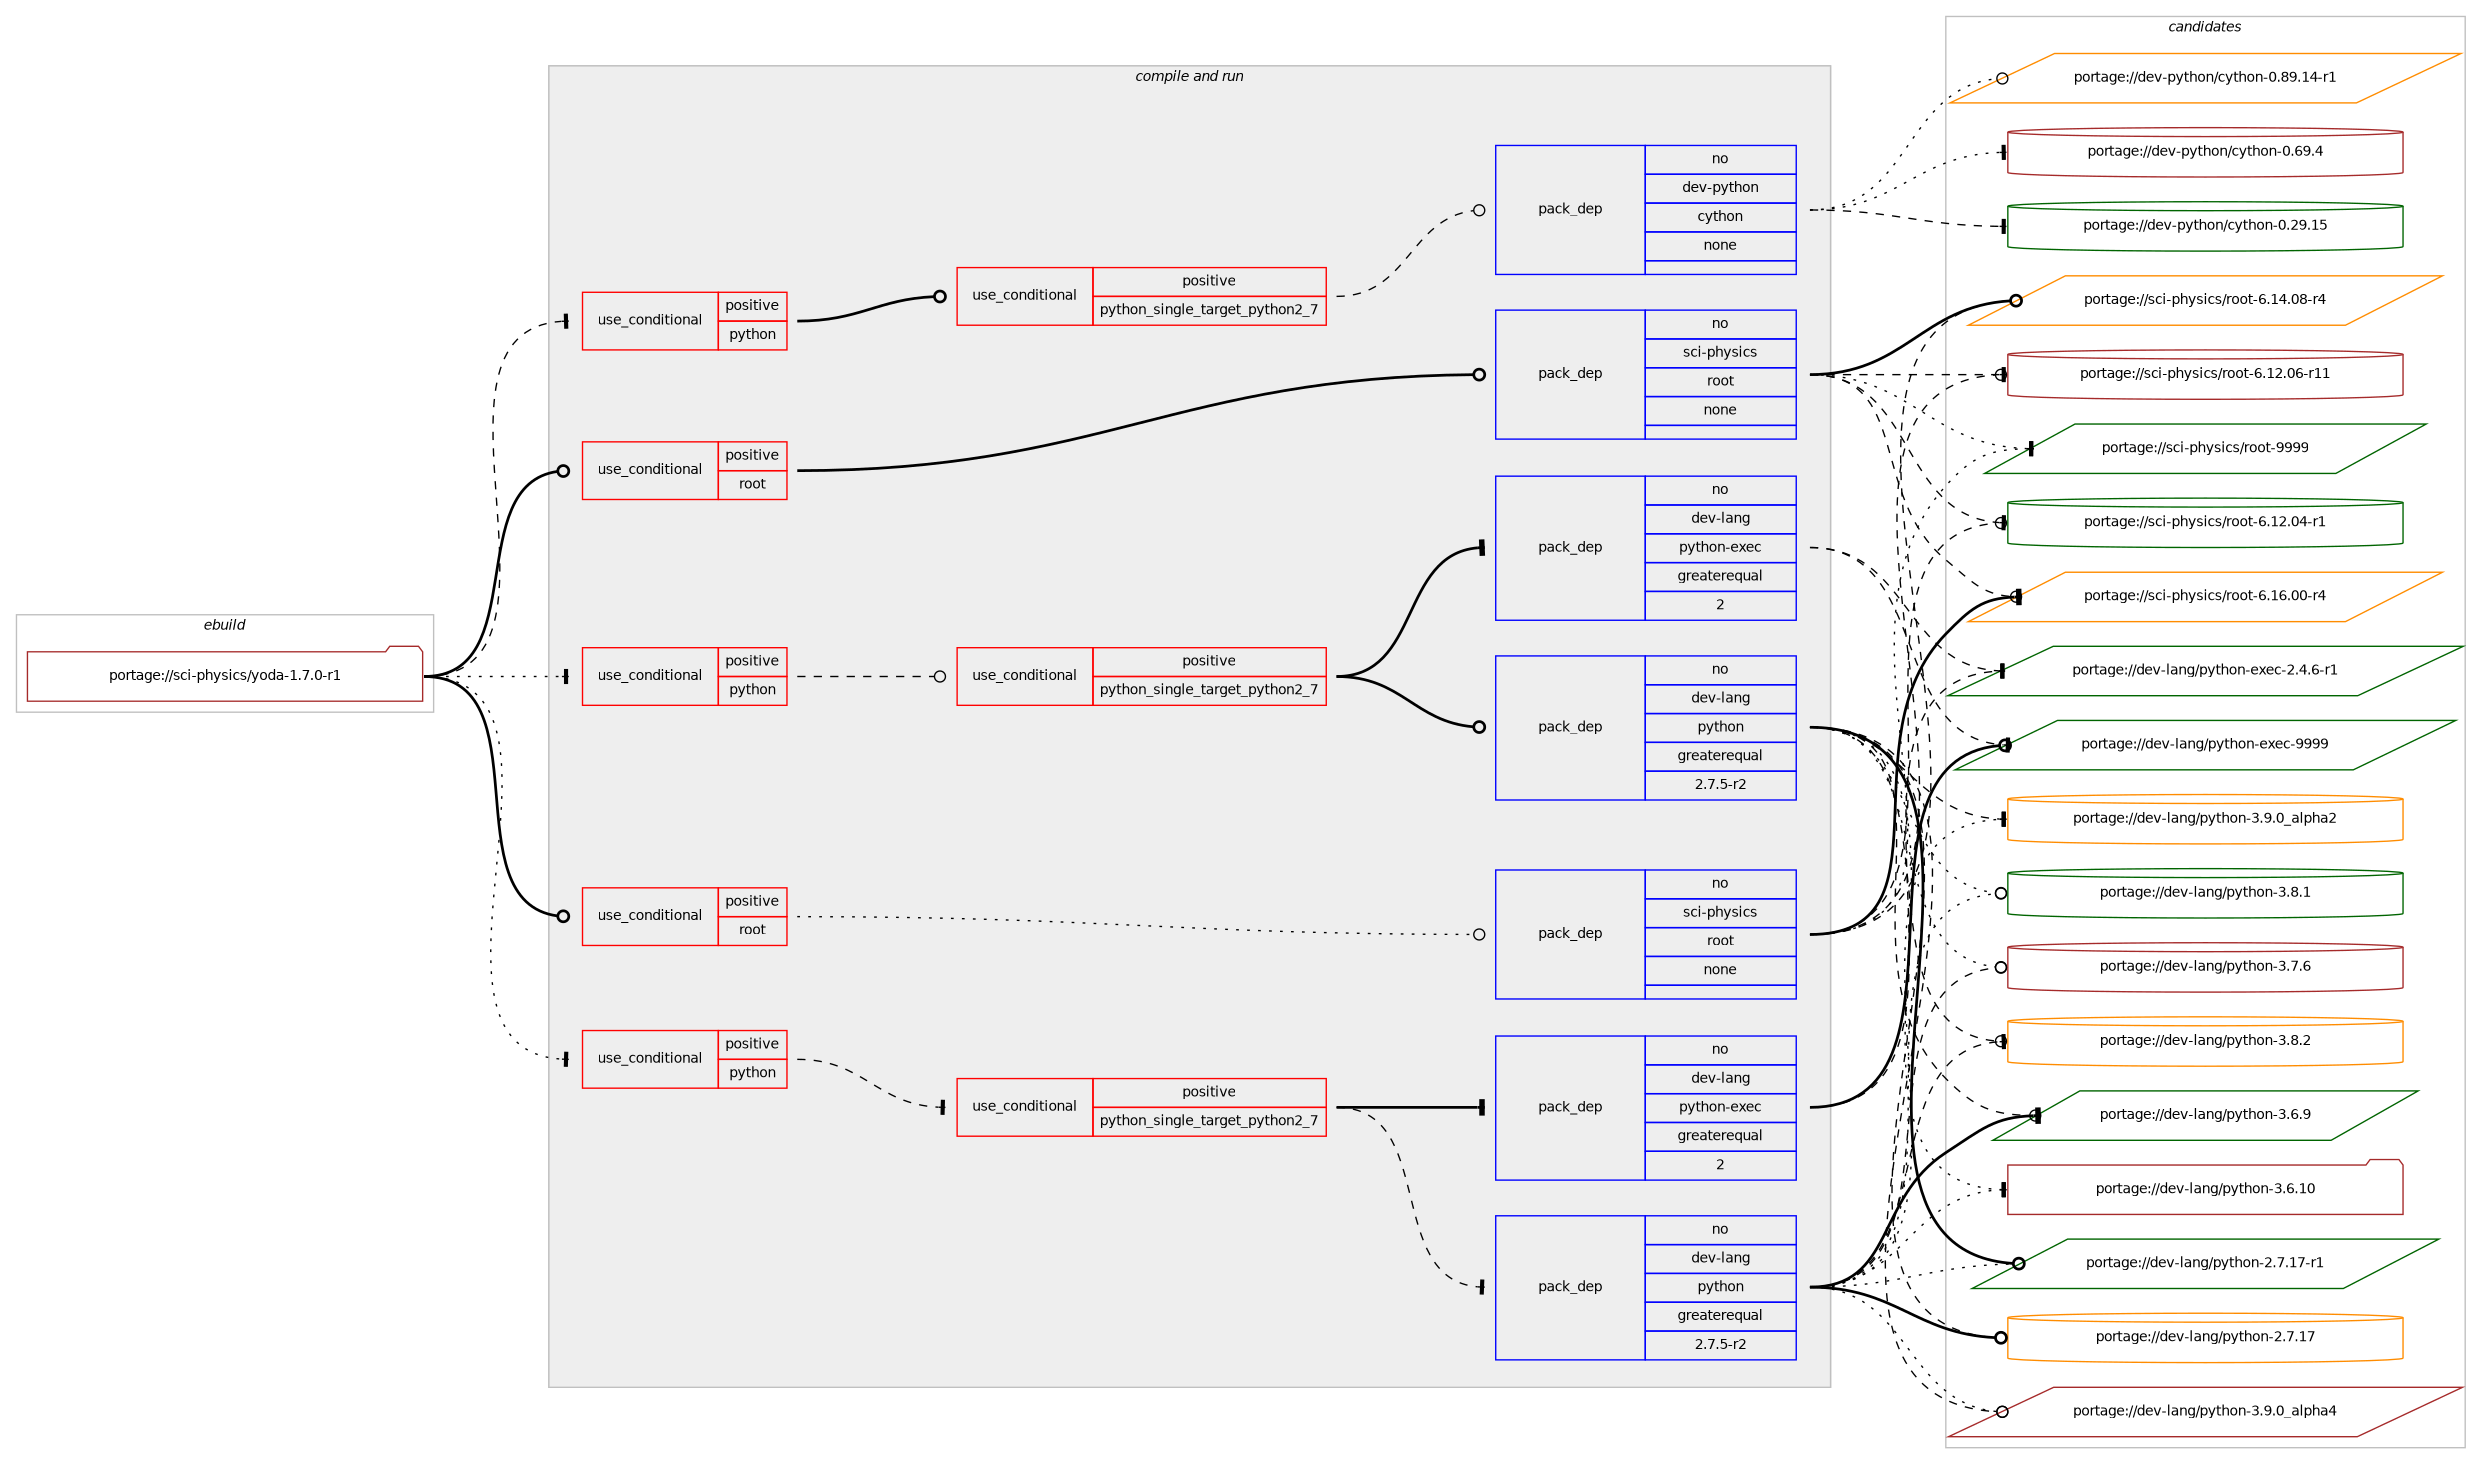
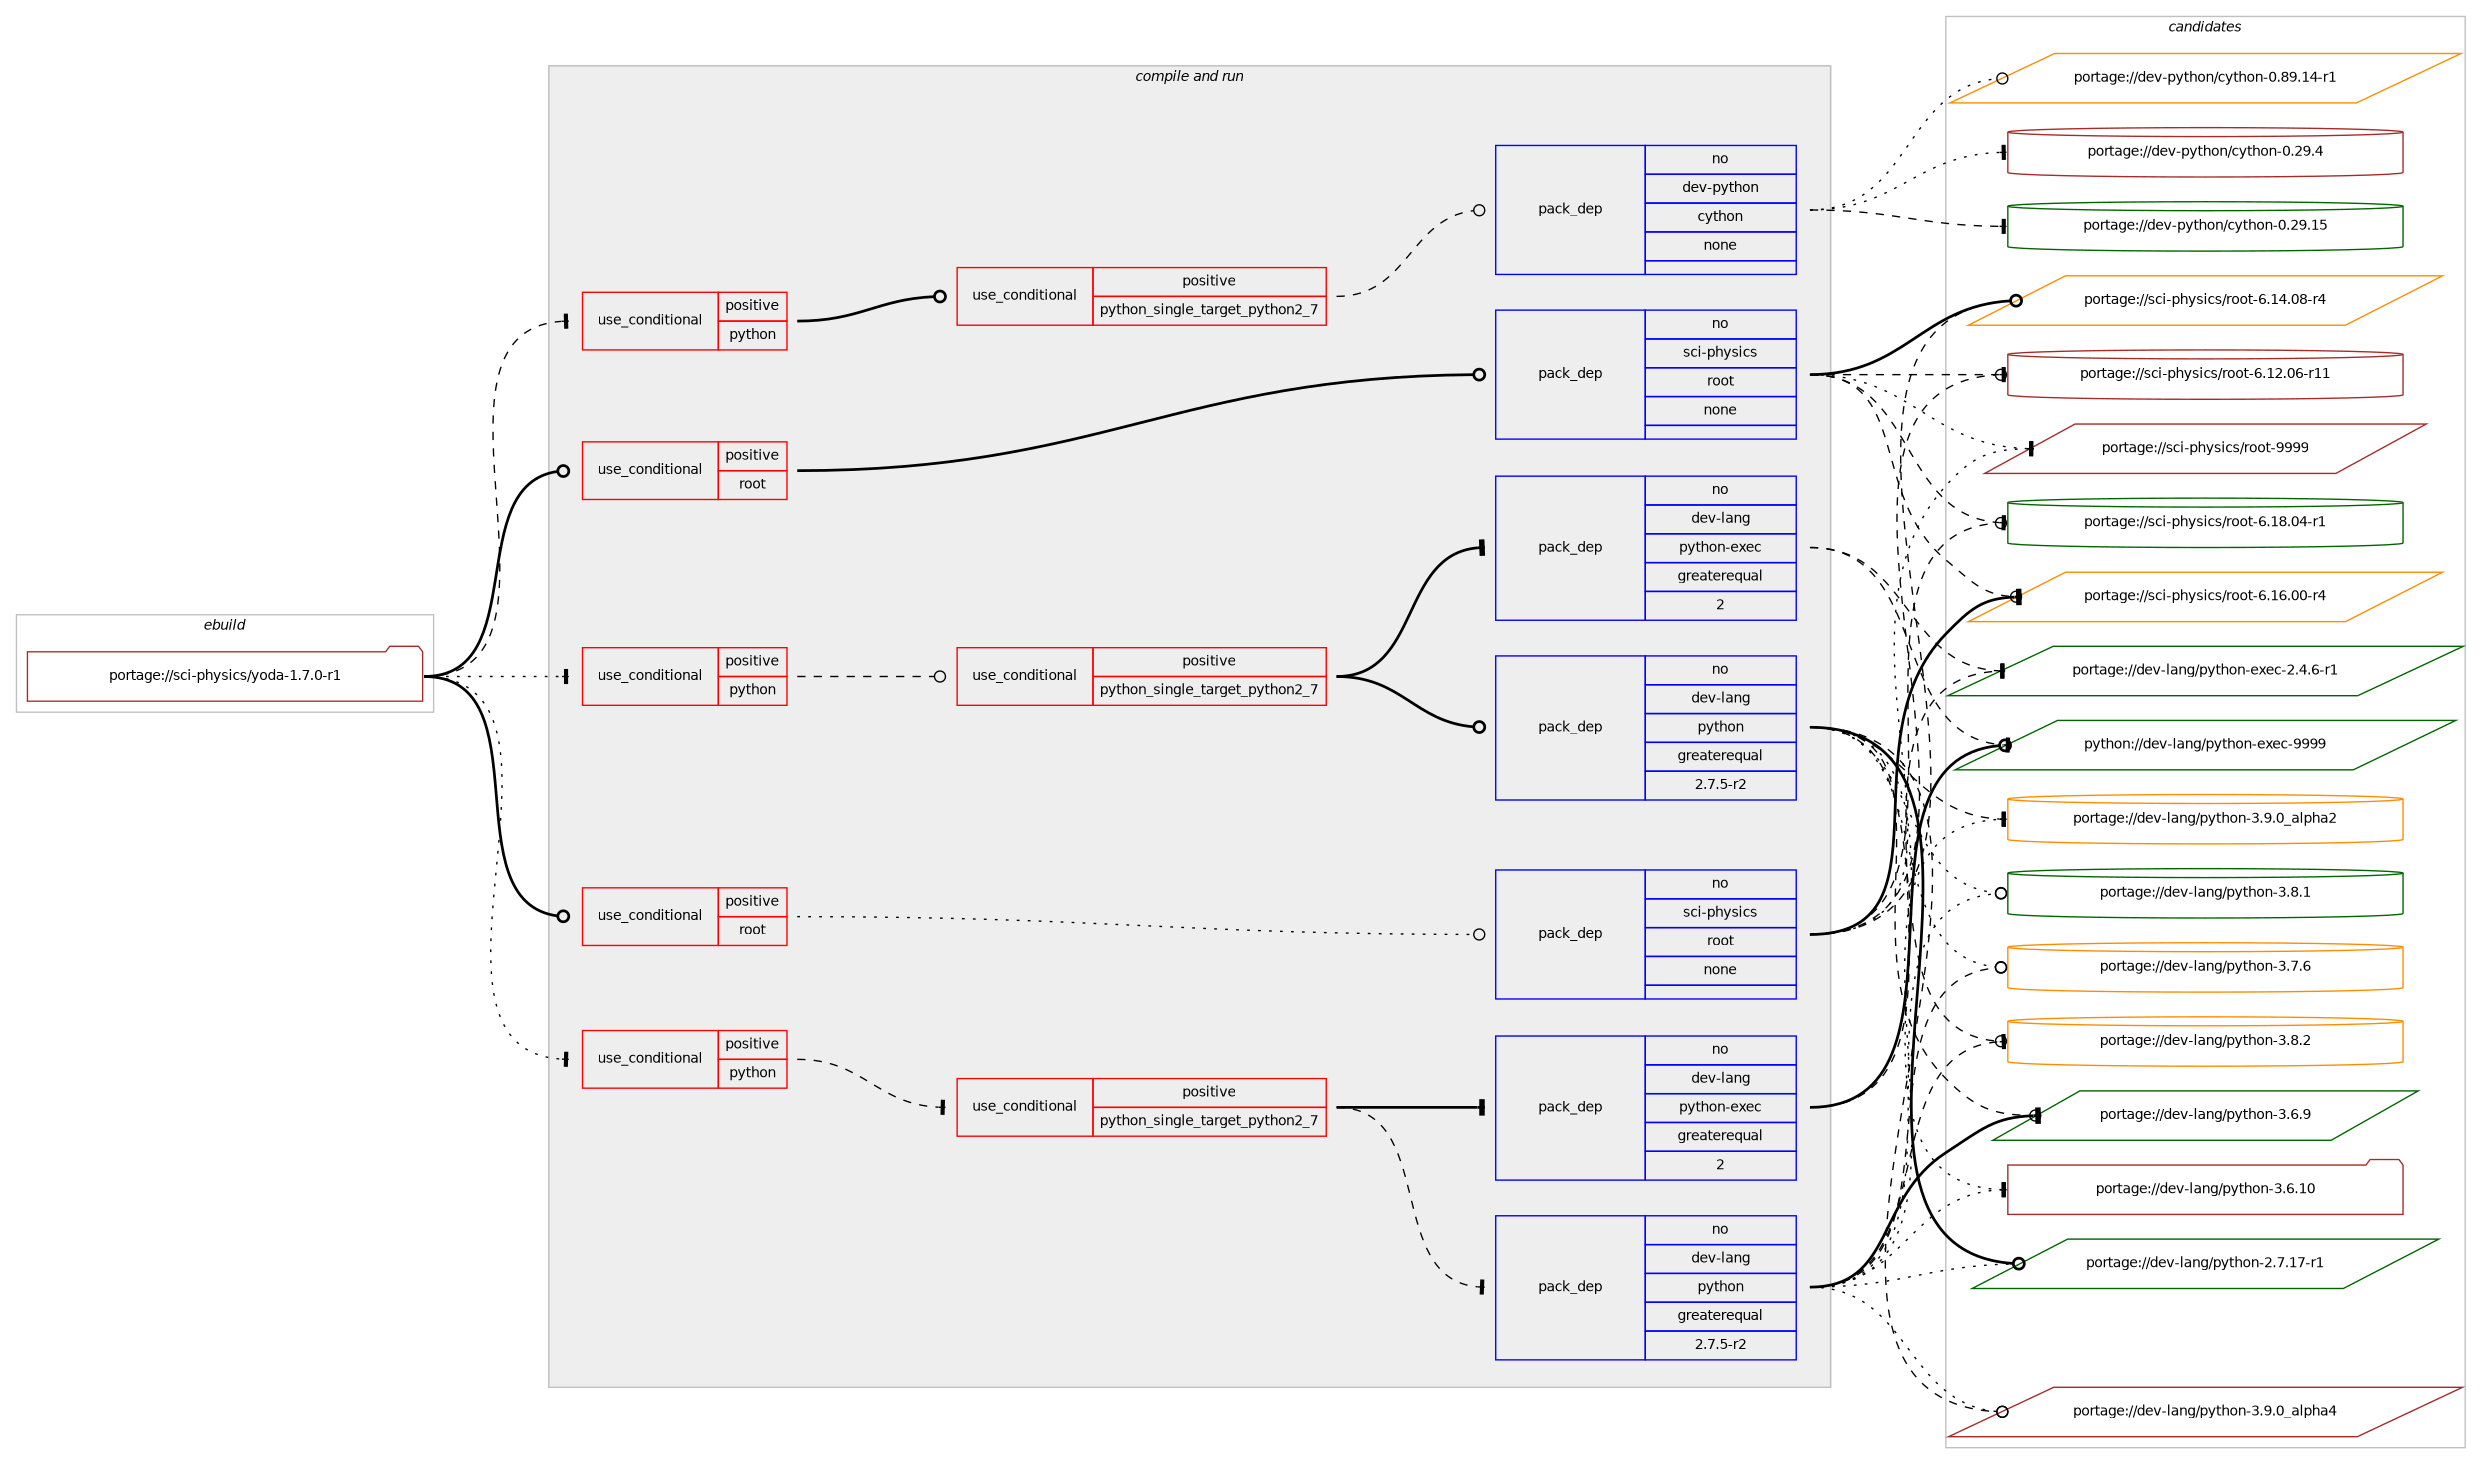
(2205, 152) -> (2205, 152)
(2205, 449) -> (2205, 449)
(2205, 523) -> (2205, 523)
(2205, 745) -> (2205, 745)
(2205, 967) -> (2205, 967)
(2205, 1338) -> none
